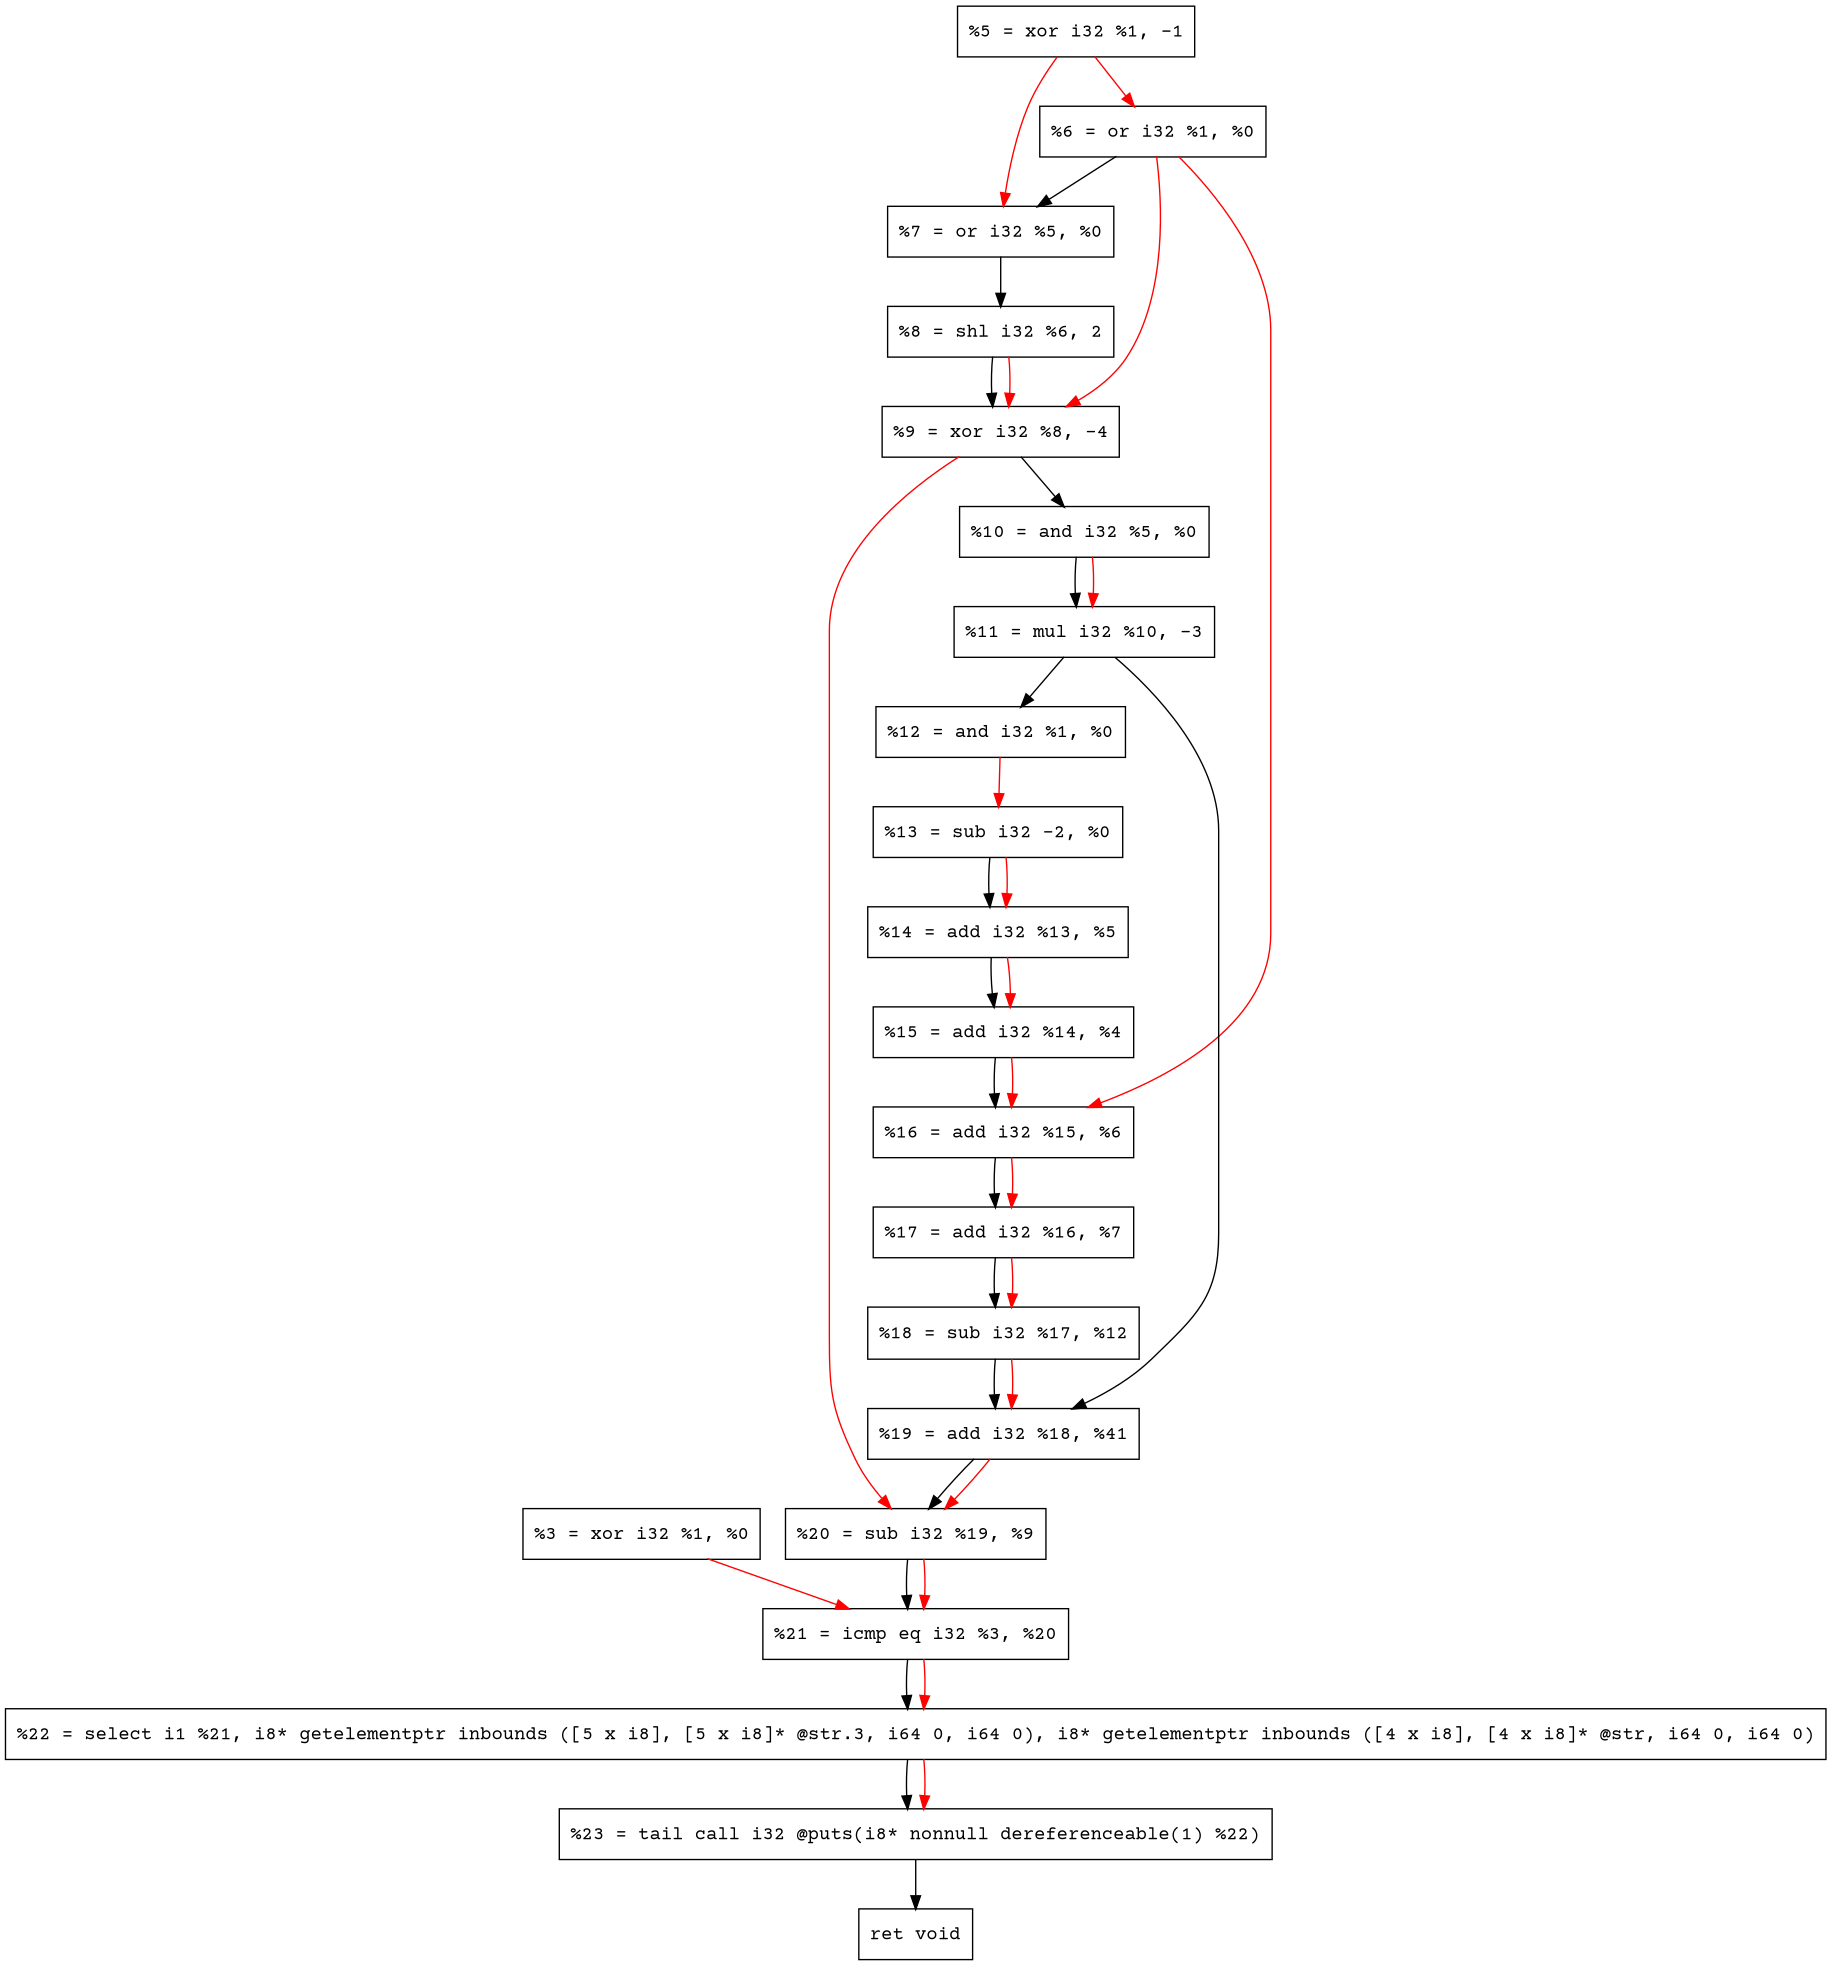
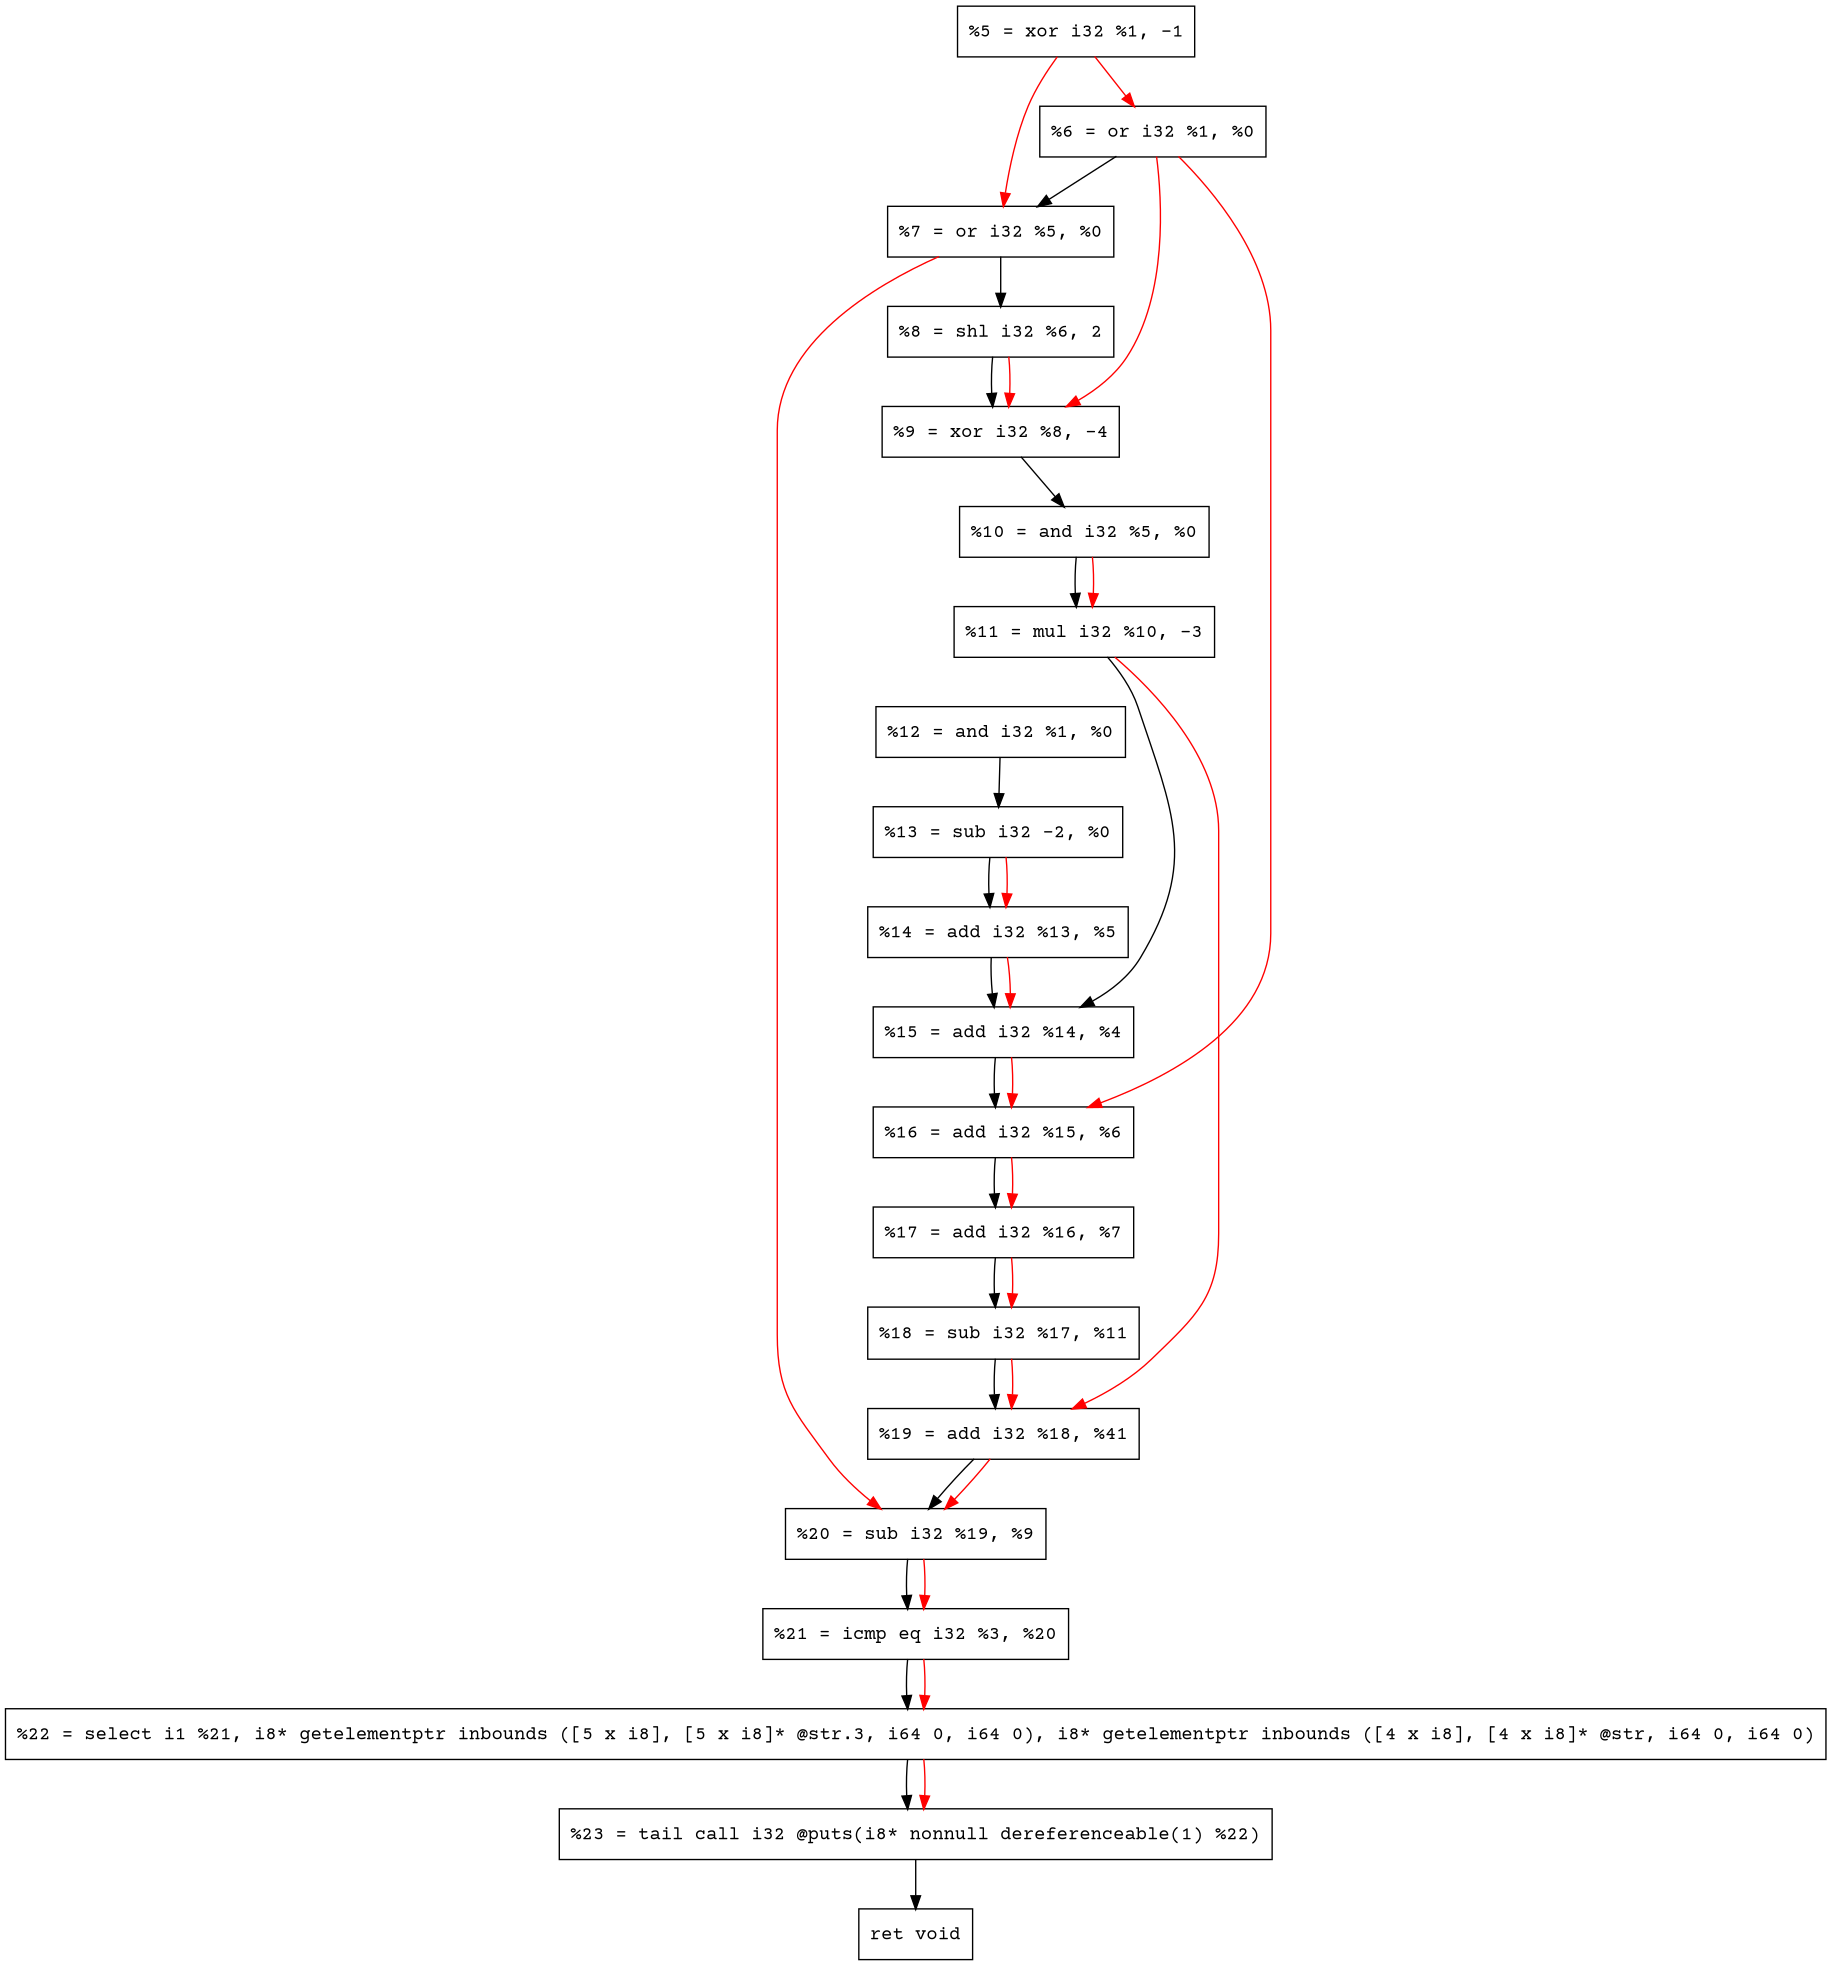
(1047, 677) -> (1174, 836)
(1000, 775) -> (1000, 775)
(829, 958) -> (777, 856)
(1219, 1021) -> (1219, 1021)
(1003, 1333) -> (1003, 1333)
(642, 1534) -> none
